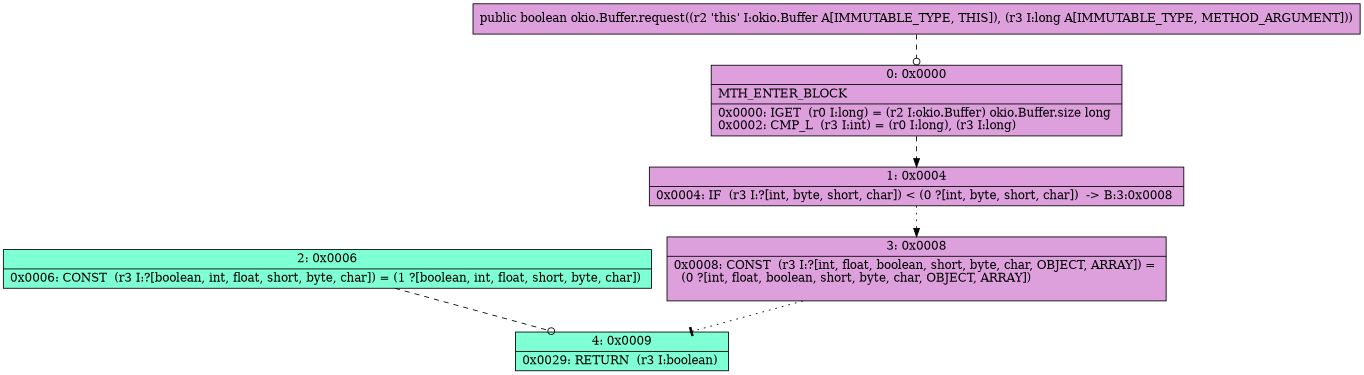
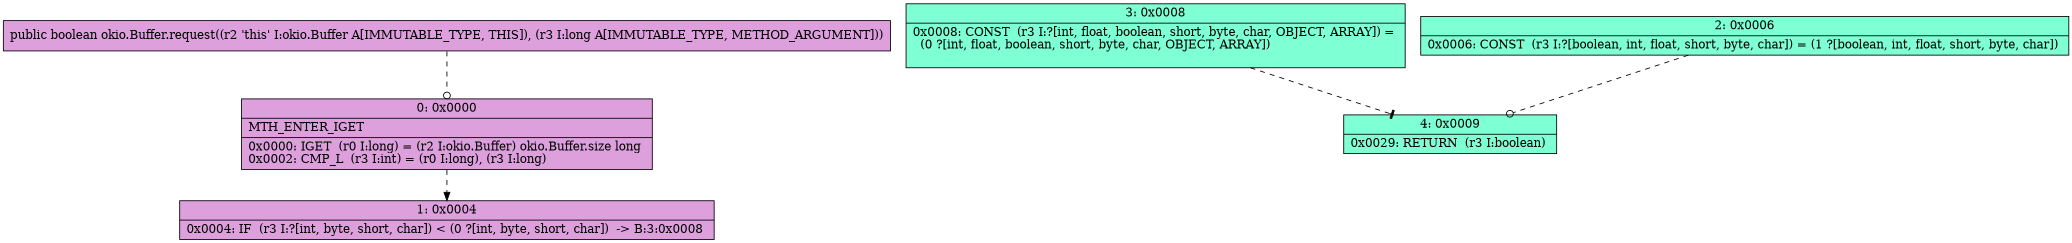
(783, 94) -> (306, 128)
(917, 217) -> none
(917, 269) -> (1156, 36)
(748, 316) -> (1320, 91)
